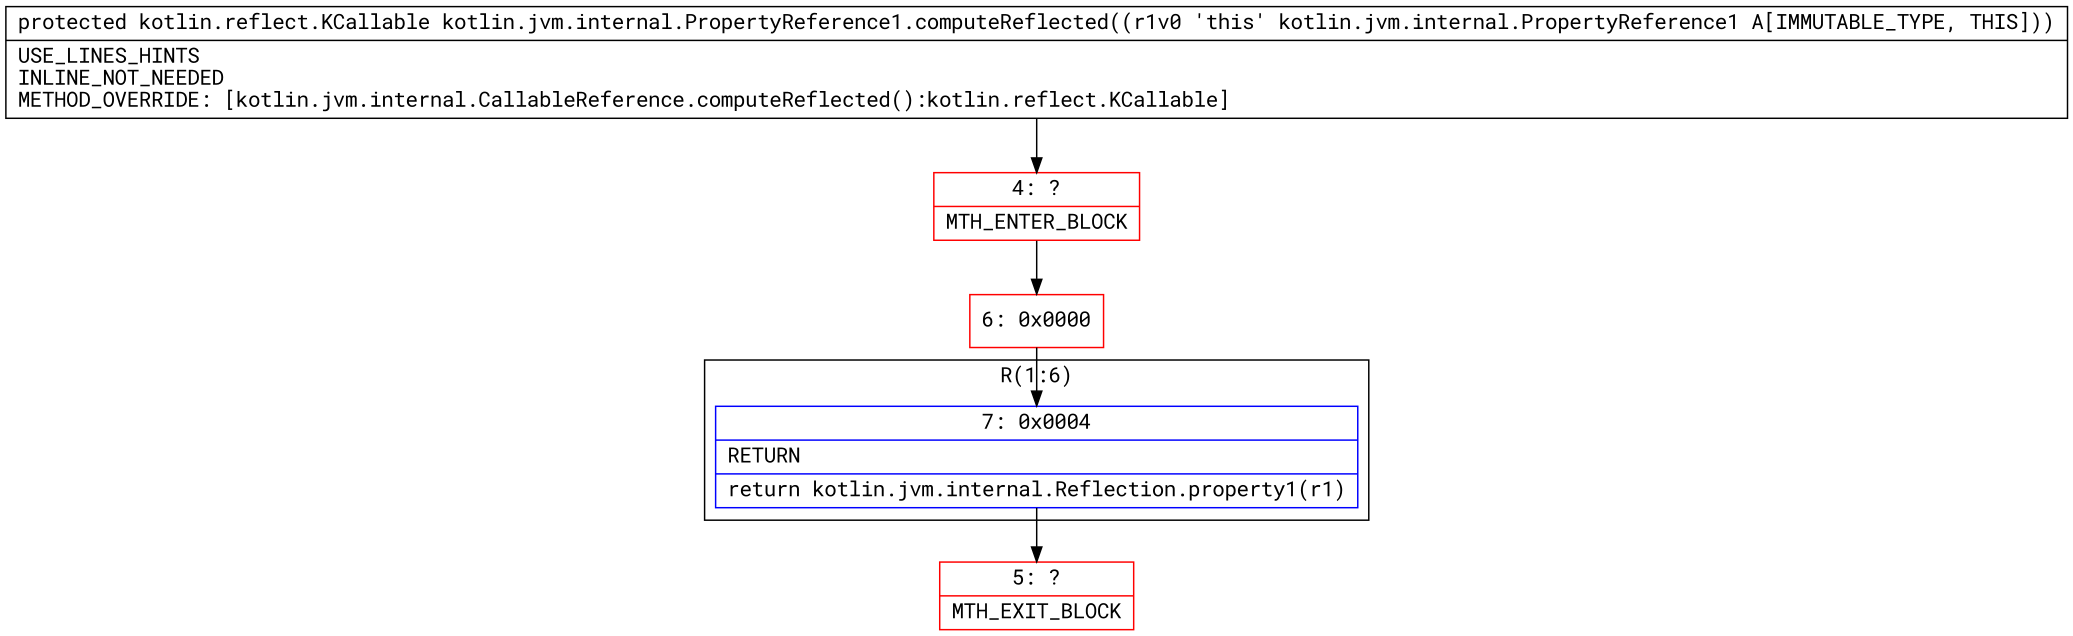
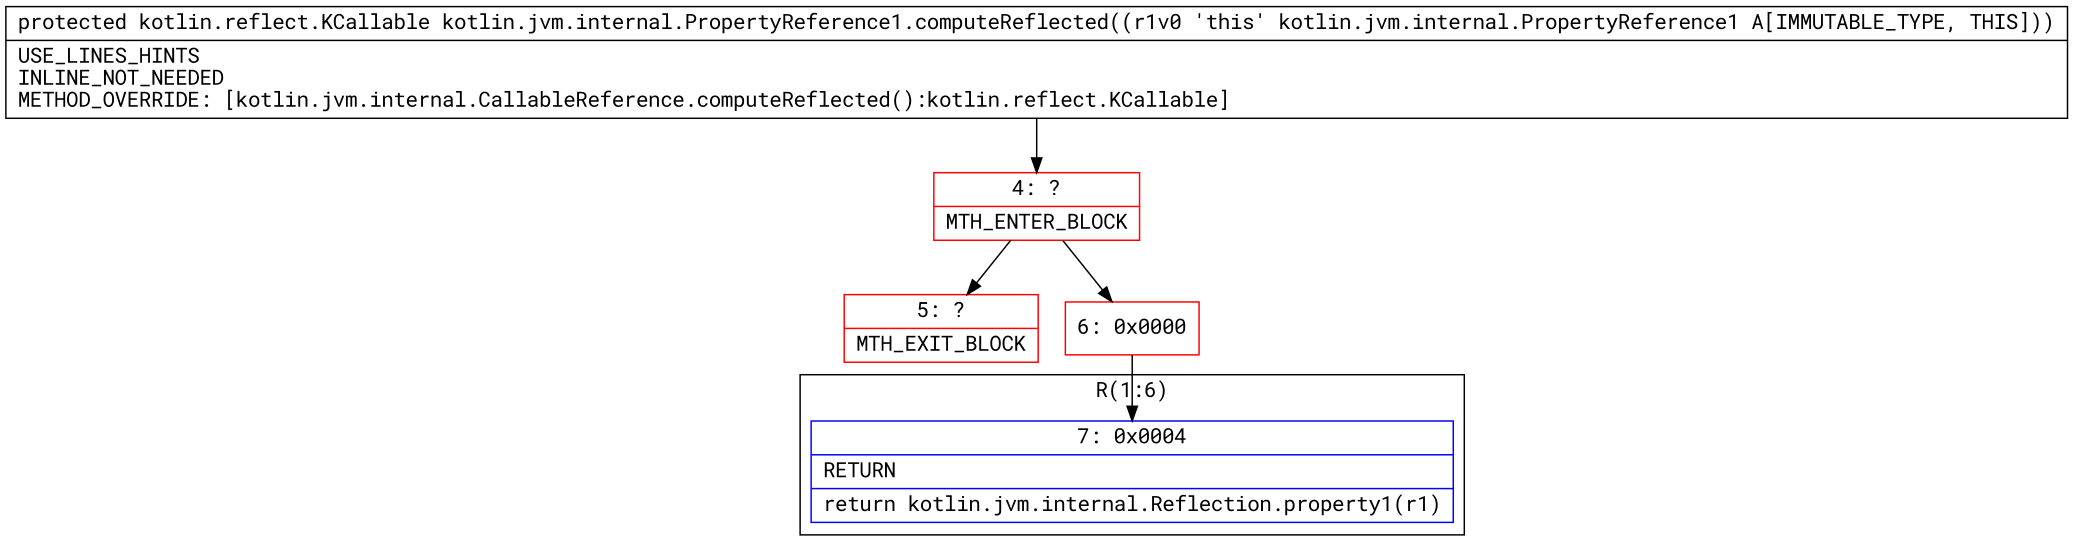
(1037, 529) -> (994, 262)
